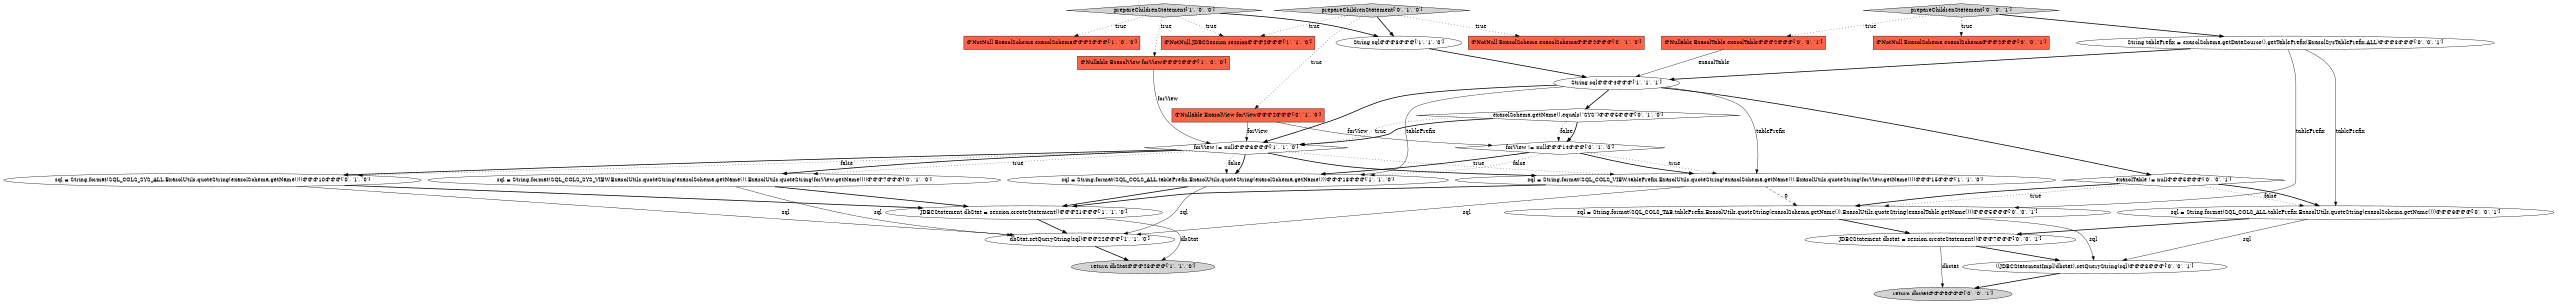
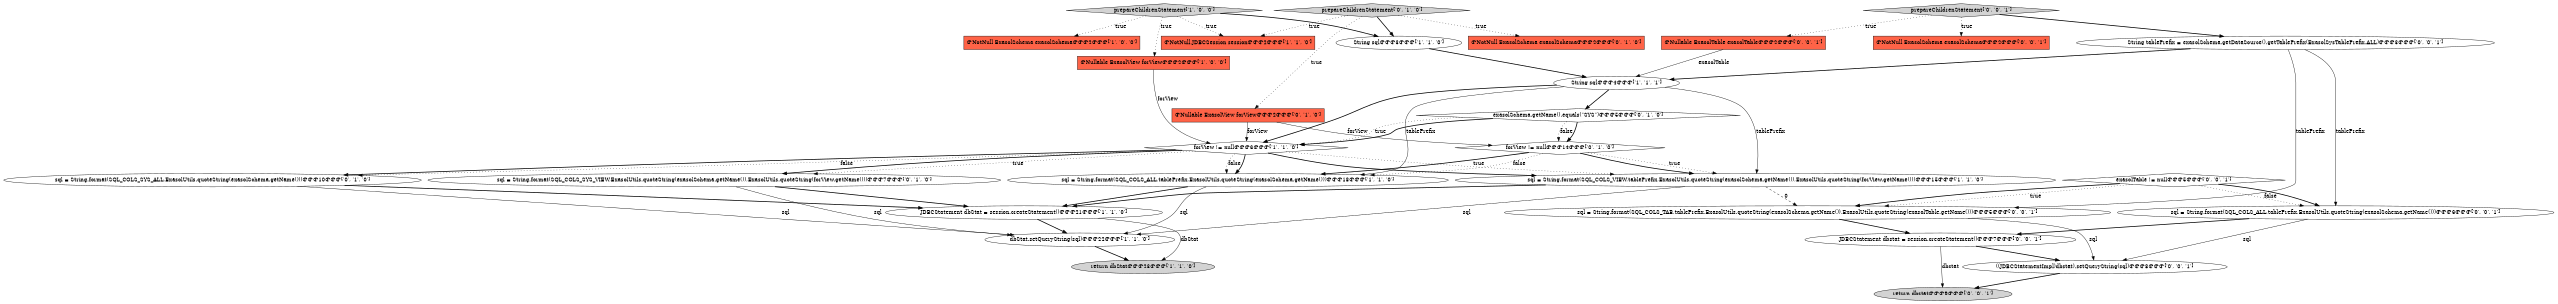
(1905, 126) -> none
